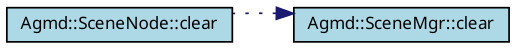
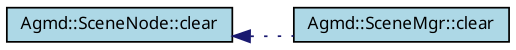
(255, 13) -> (272, 36)
